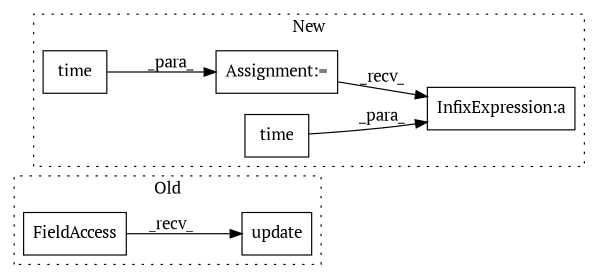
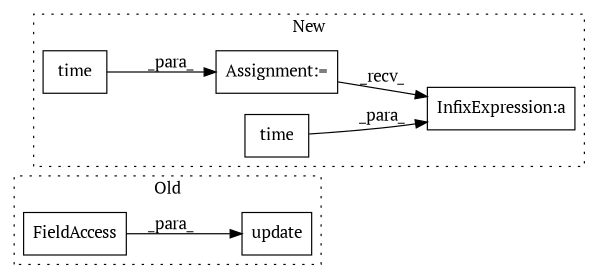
(171, 225) -> (171, 225)
